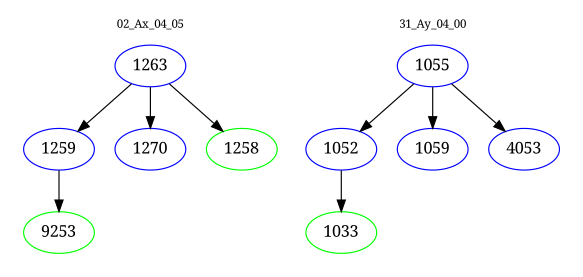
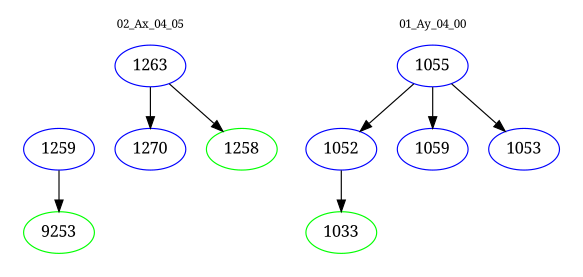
(433, 25) -> (433, 25)
(109, 104) -> none
(524, 149) -> (524, 149)
